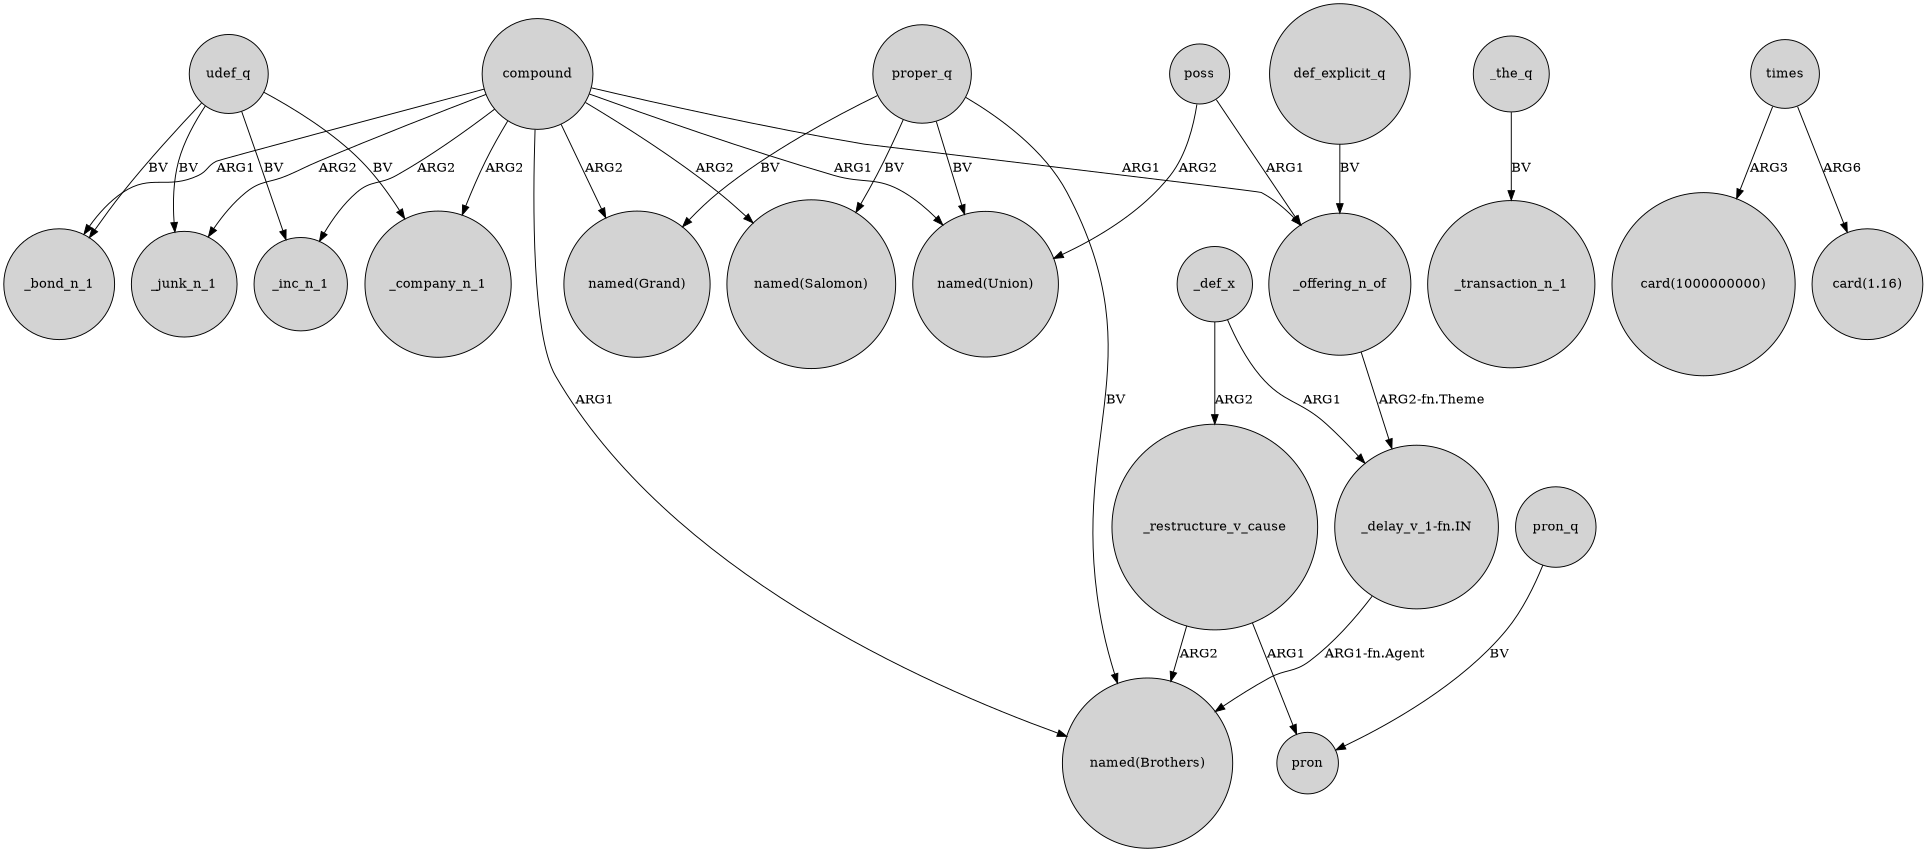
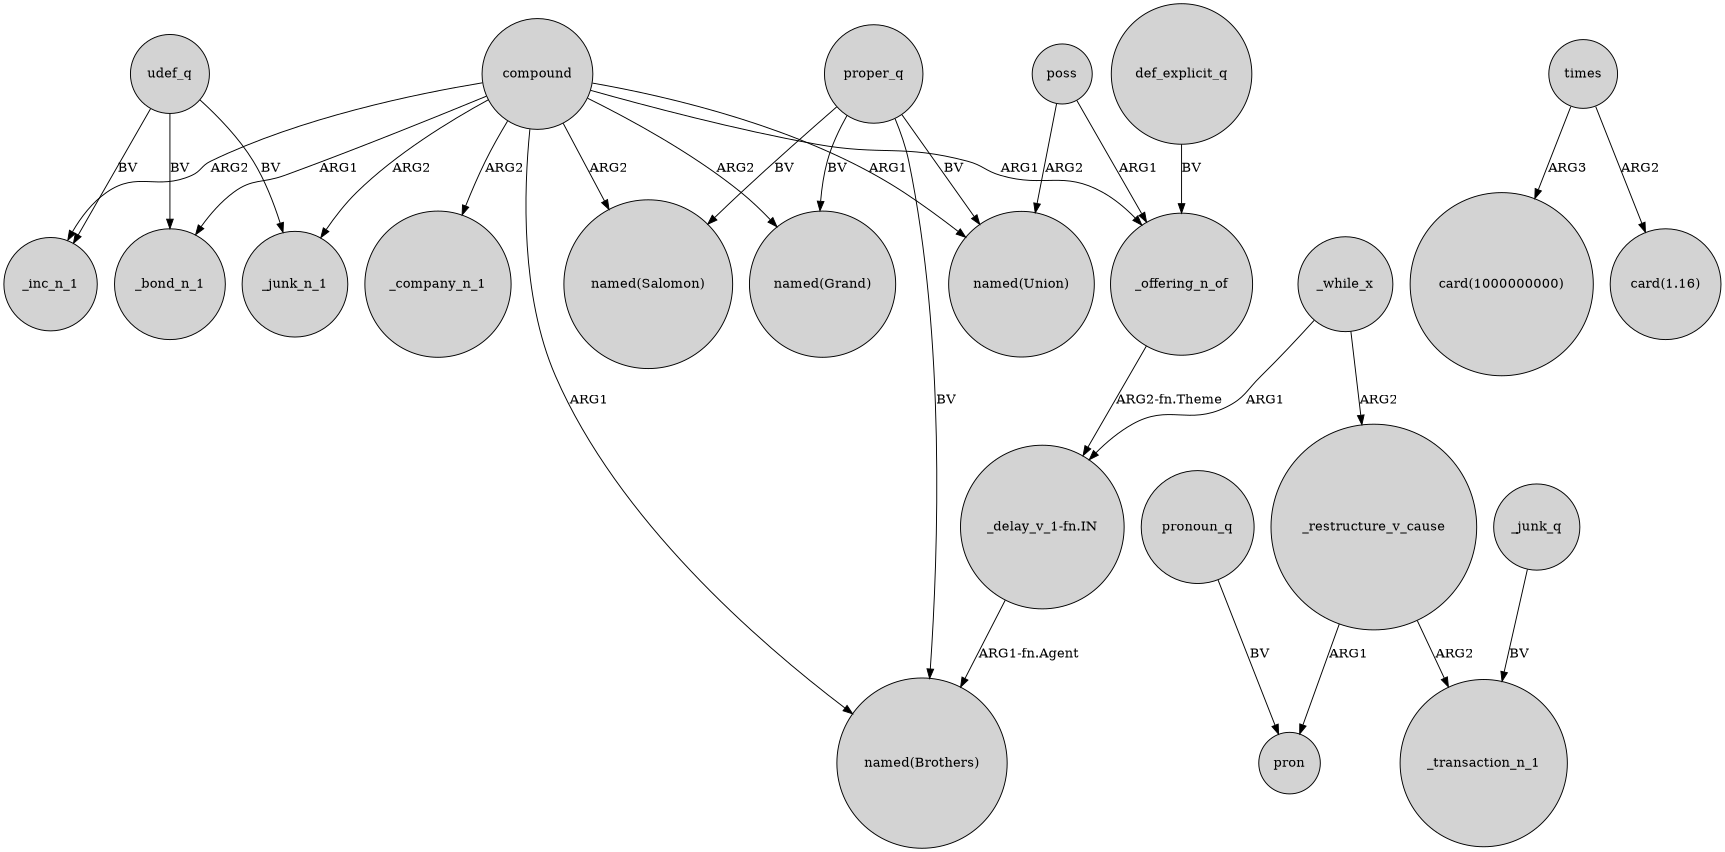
(1511, 74) -> (1537, 527)
(340, 142) -> none
(1842, 168) -> (1640, 168)
(1215, 284) -> (1345, 284)
(1556, 527) -> (1198, 527)
(1180, 649) -> (1431, 649)
